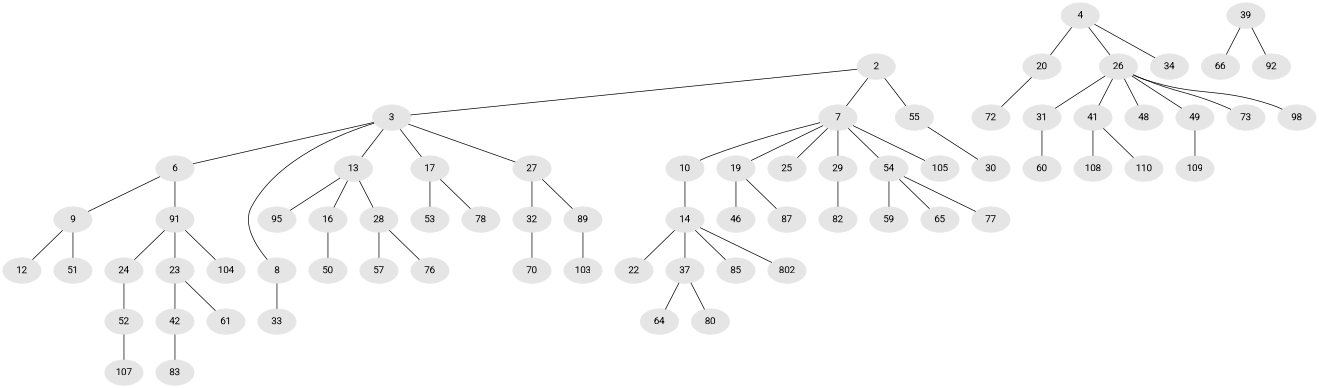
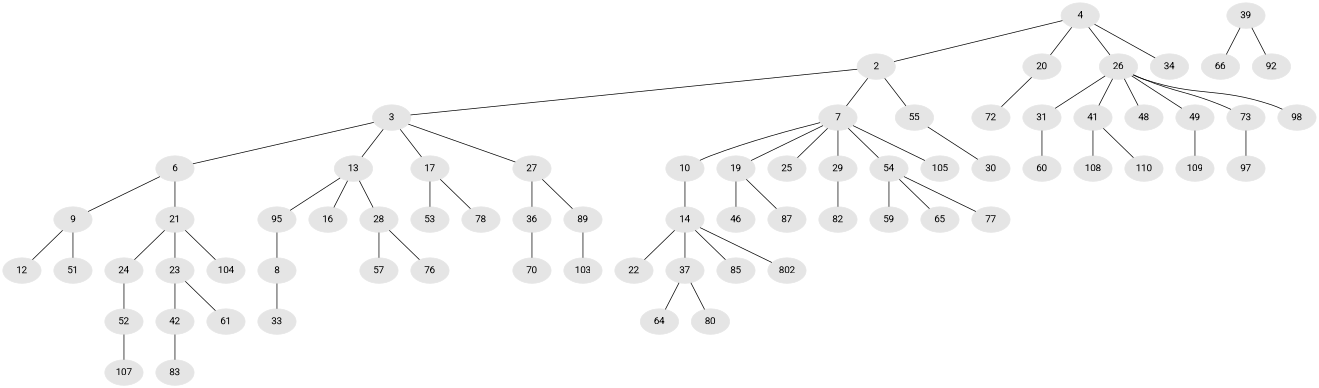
none -> (978, 41)
none -> (1246, 169)
(282, 171) -> (277, 245)
(175, 220) -> (175, 220)
(532, 220) -> (532, 220)
(328, 271) -> none
